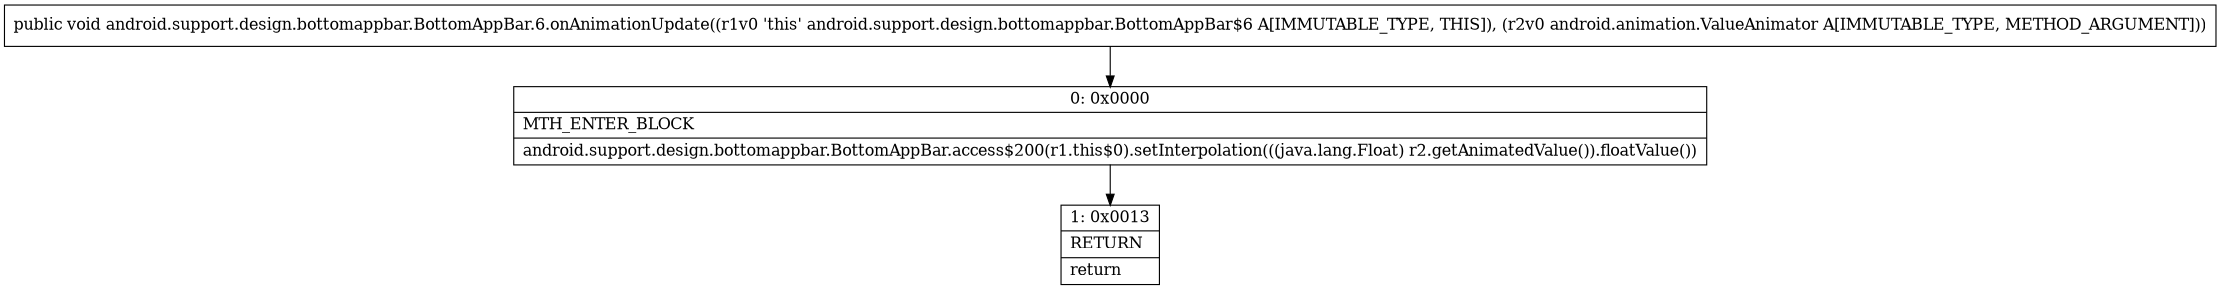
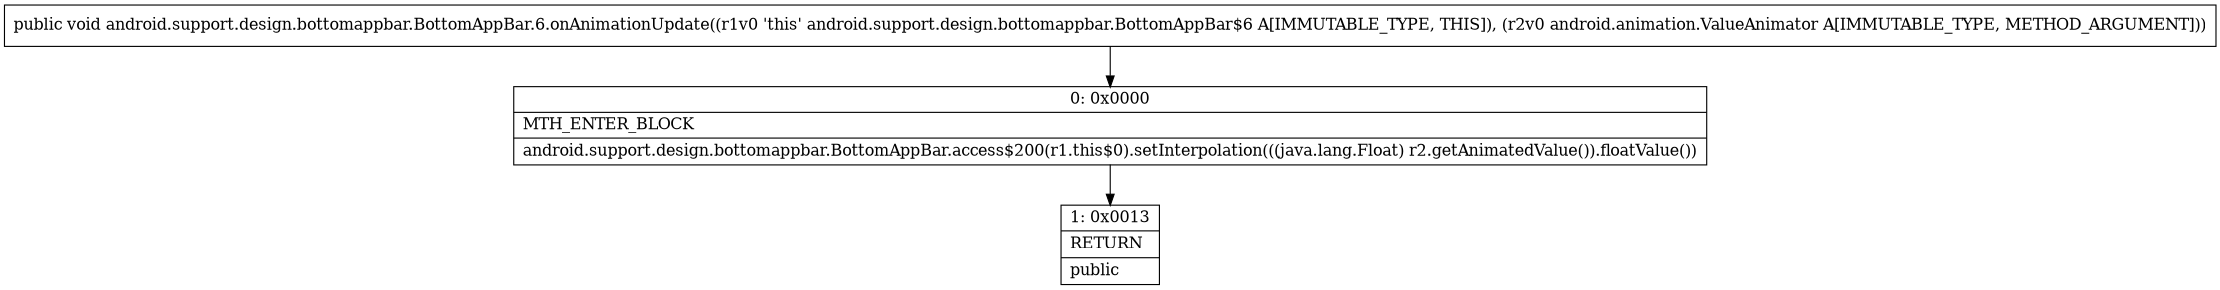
(1096, 271) -> (1095, 271)
